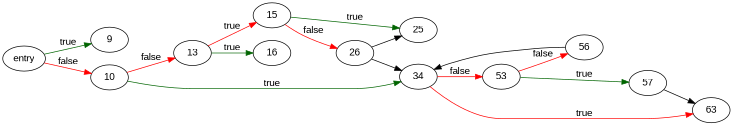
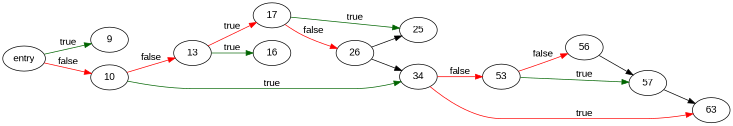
(272, 15) -> (272, 15)
(502, 52) -> (613, 63)
